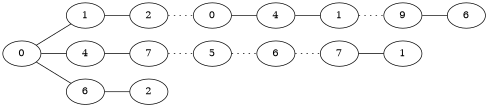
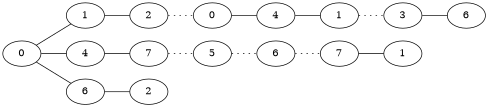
(403, 16) -> (403, 16)
